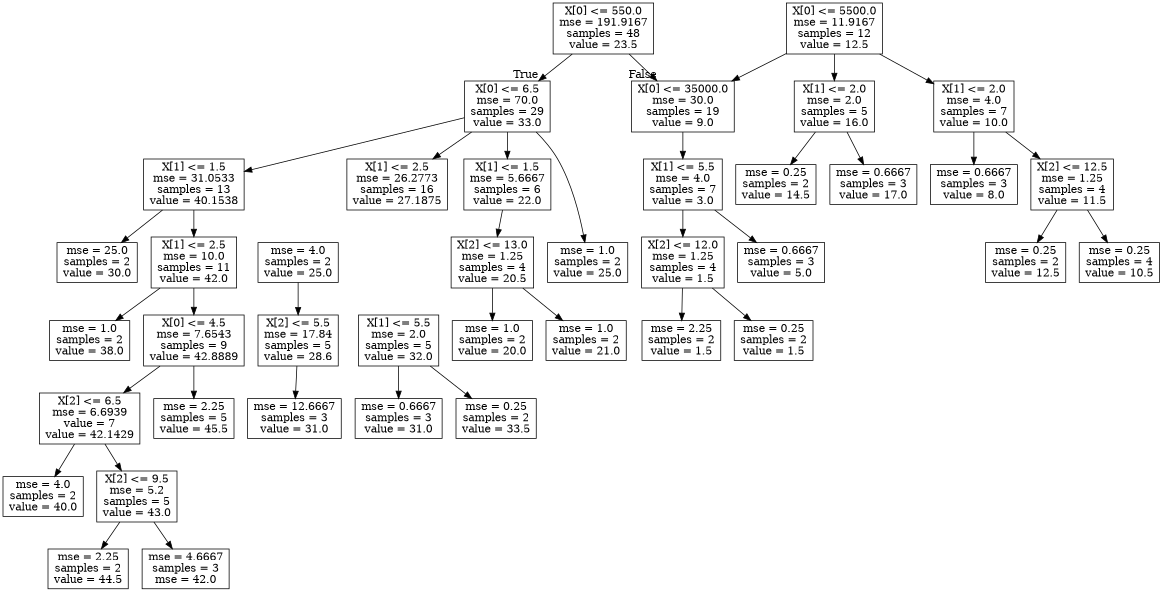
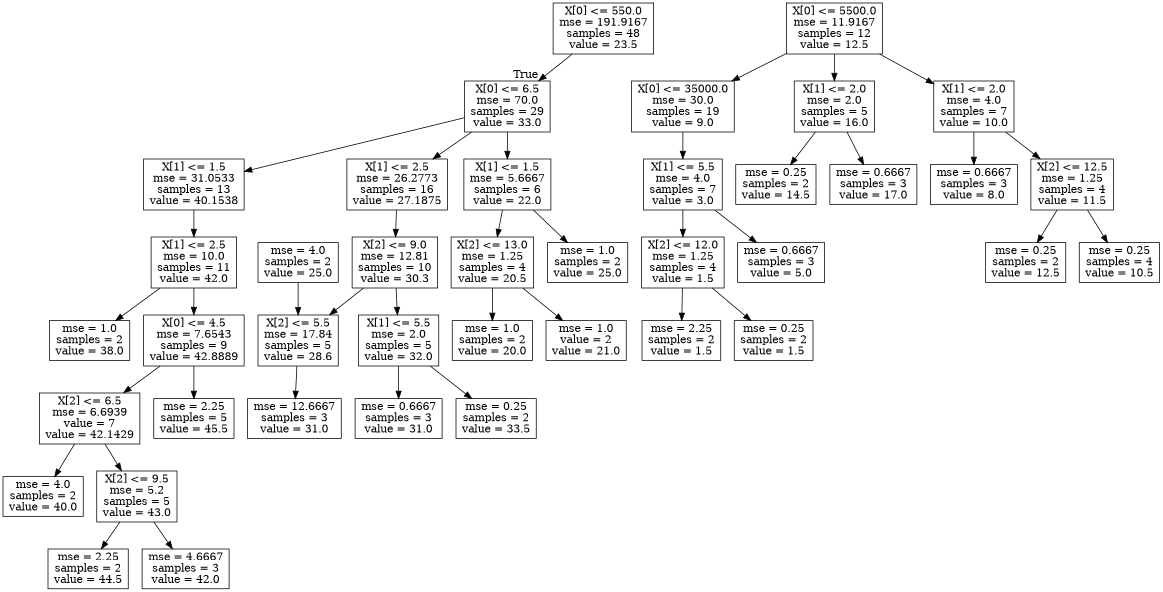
(640, 65) -> none
(568, 180) -> (548, 224)
(97, 262) -> none
none -> (395, 262)
(586, 340) -> (586, 340)
(186, 569) -> (186, 569)
